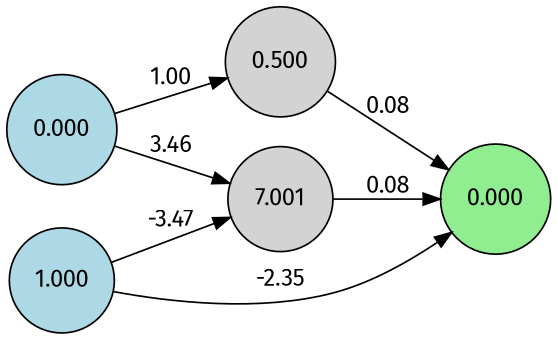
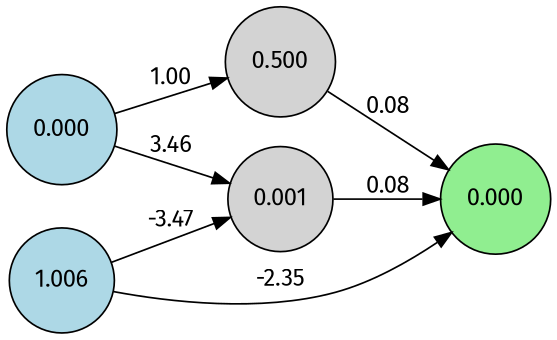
(280, 199) -> (280, 199)
(62, 280) -> (62, 280)
